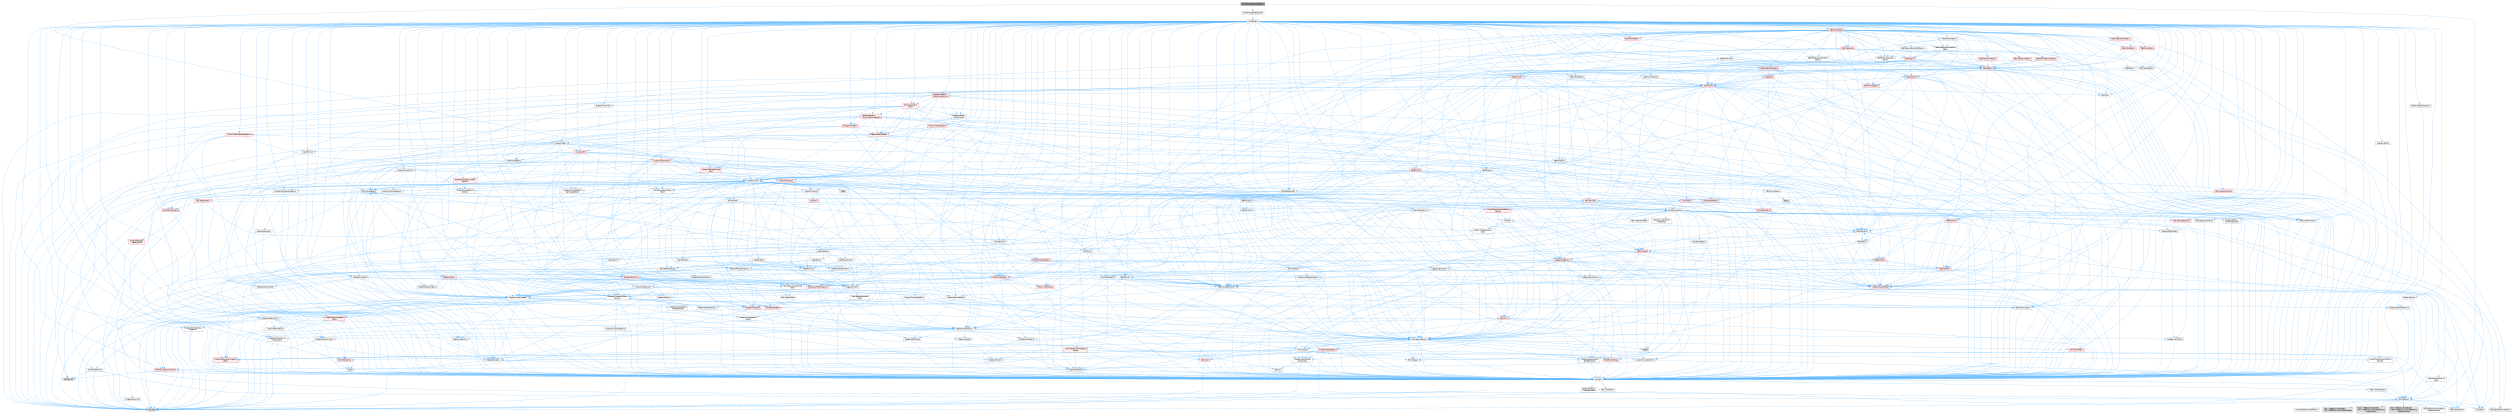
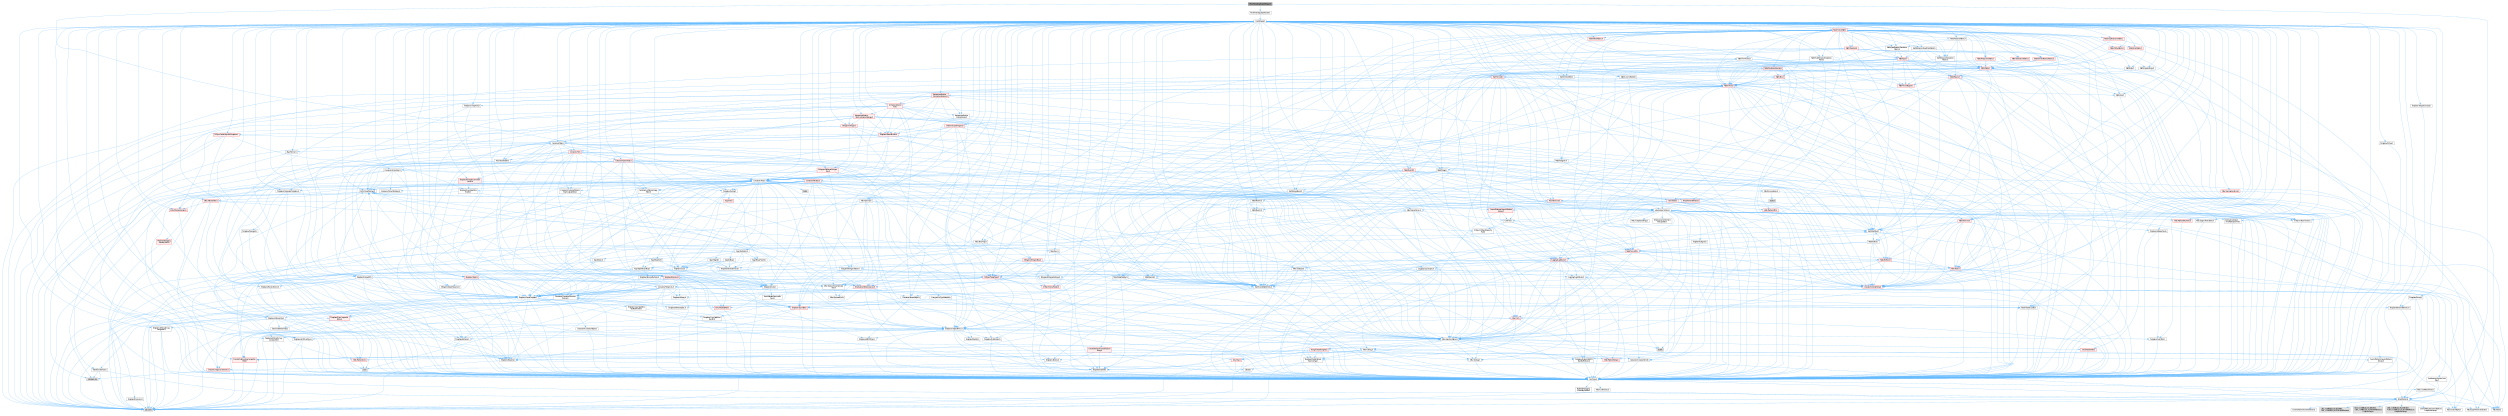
(1945, 269) -> (1955, 269)
(2414, 405) -> (2464, 399)
